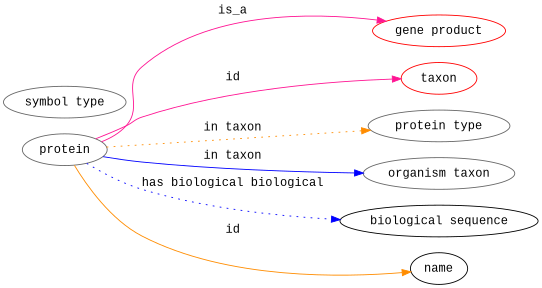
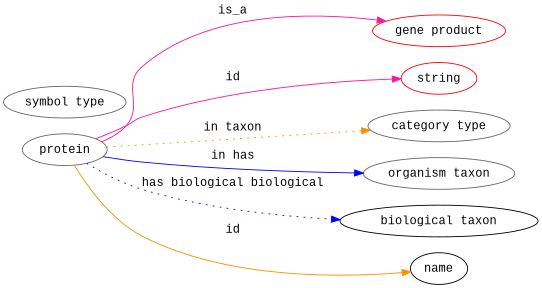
(439, 78) -> (439, 78)
(439, 126) -> (439, 126)
(233, 155) -> (233, 155)
(439, 221) -> (439, 221)
